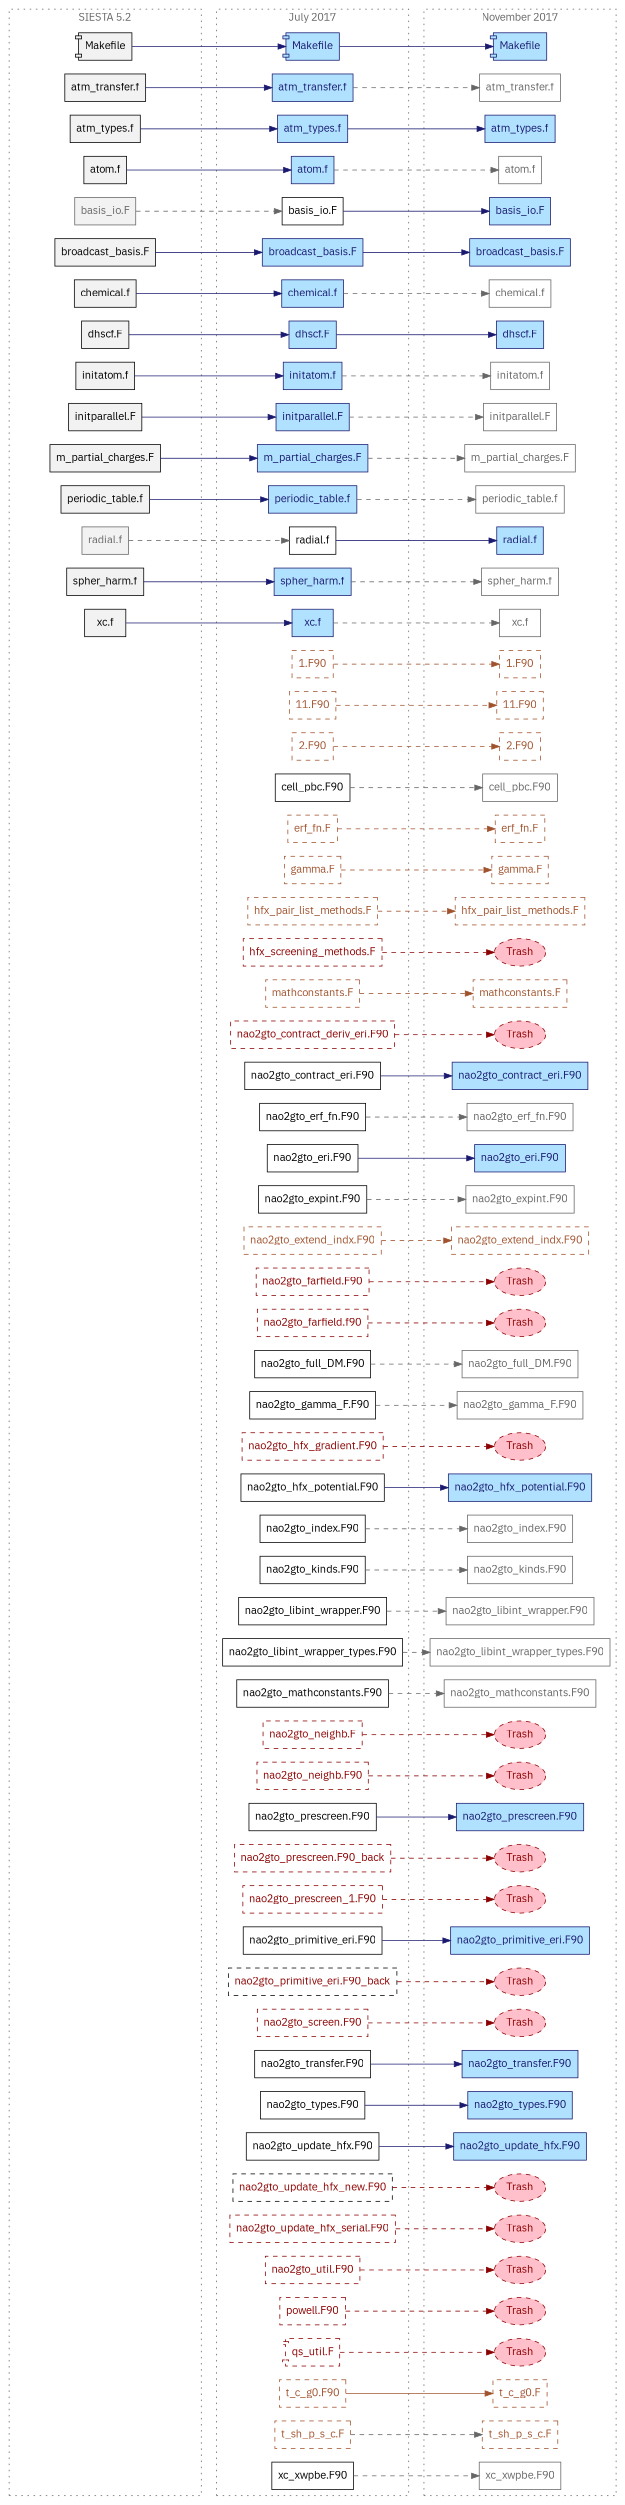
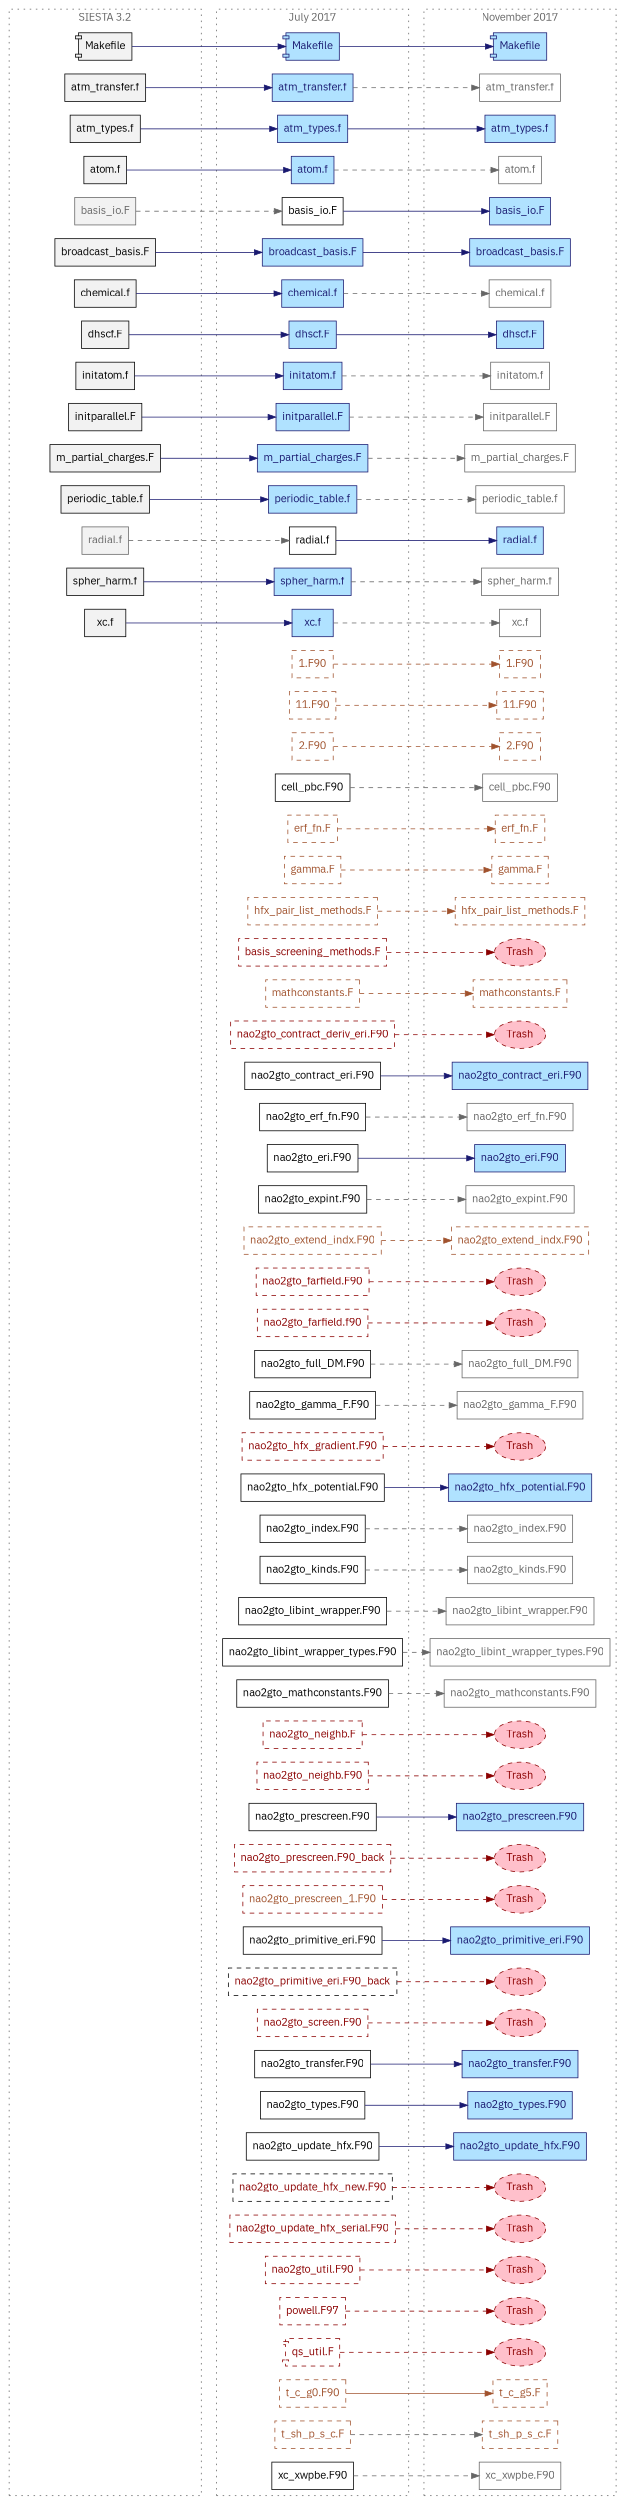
(105, 18) -> (105, 18)
(313, 952) -> (313, 952)
(313, 1899) -> (313, 1899)
(313, 2311) -> (313, 2311)
(520, 2393) -> (520, 2393)
